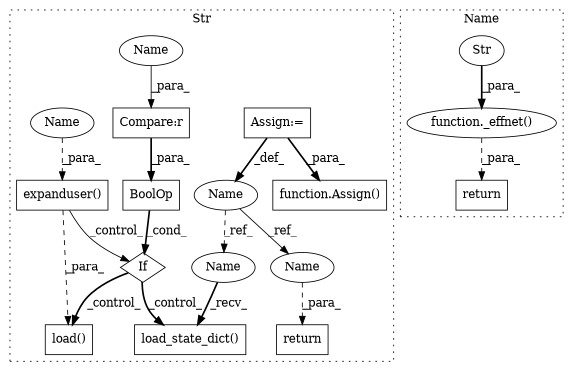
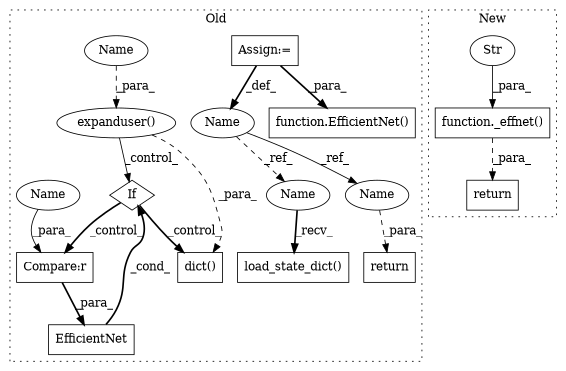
(202, 20) -> (216, 20)
(482, 20) -> (493, 20)
(482, 83) -> (493, 83)
(482, 123) -> (493, 123)
(62, 195) -> (116, 123)
(151, 195) -> (91, 340)
(330, 195) -> (342, 123)
(145, 302) -> (94, 222)
(69, 340) -> (200, 267)
